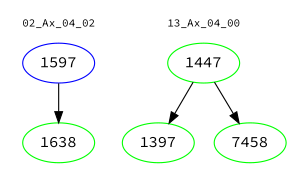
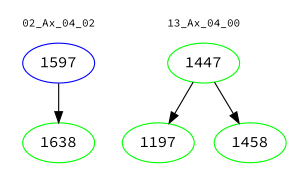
(158, 143) -> (158, 143)
(250, 143) -> (250, 143)
